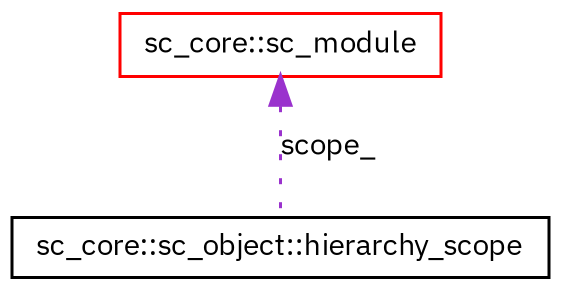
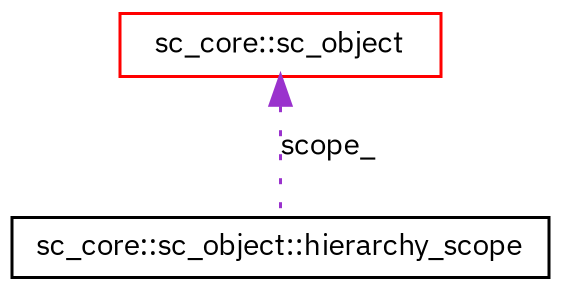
(280, 45) -> (280, 45)
